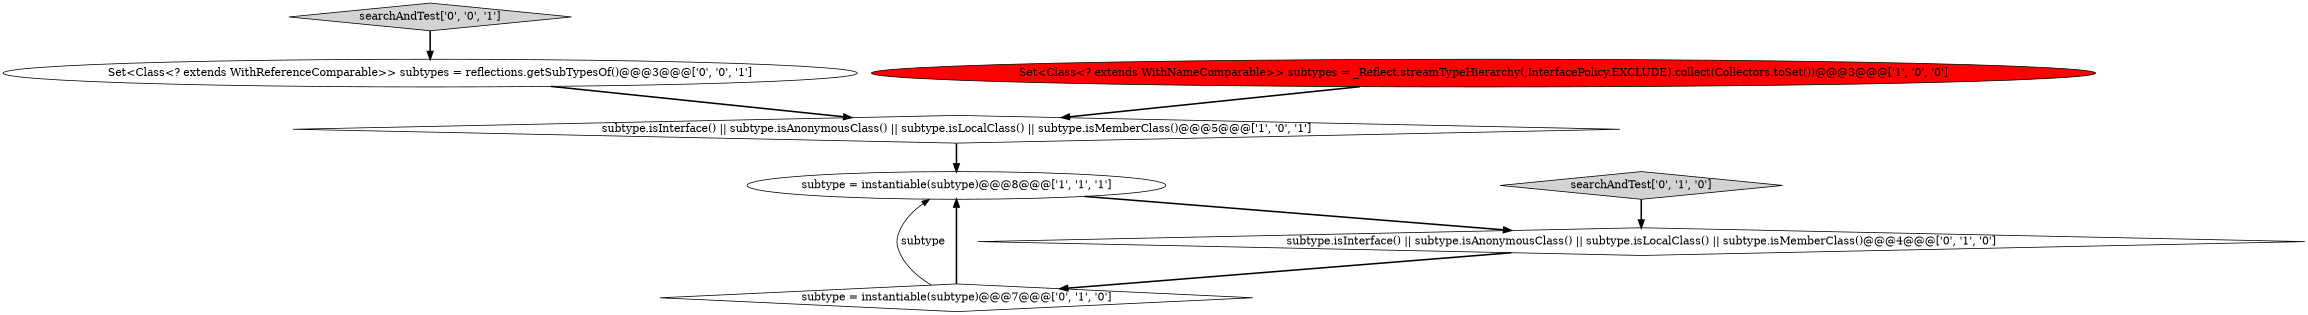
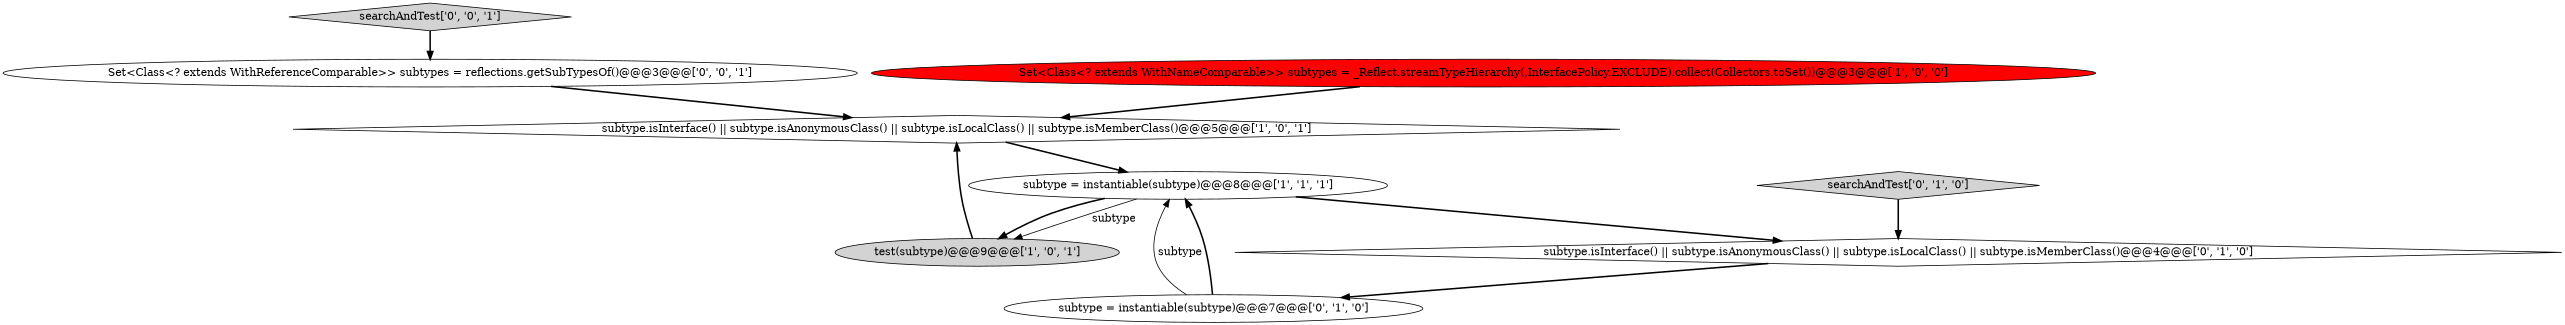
none -> (977, 252)
(956, 298) -> (1213, 309)
